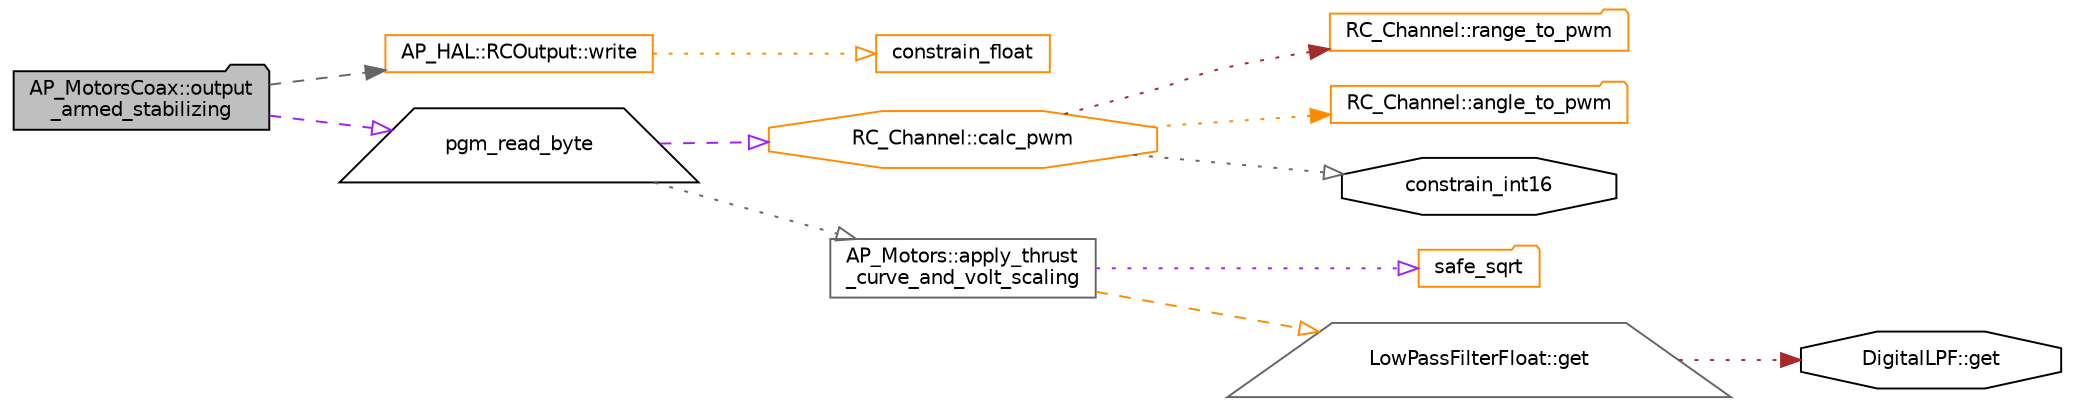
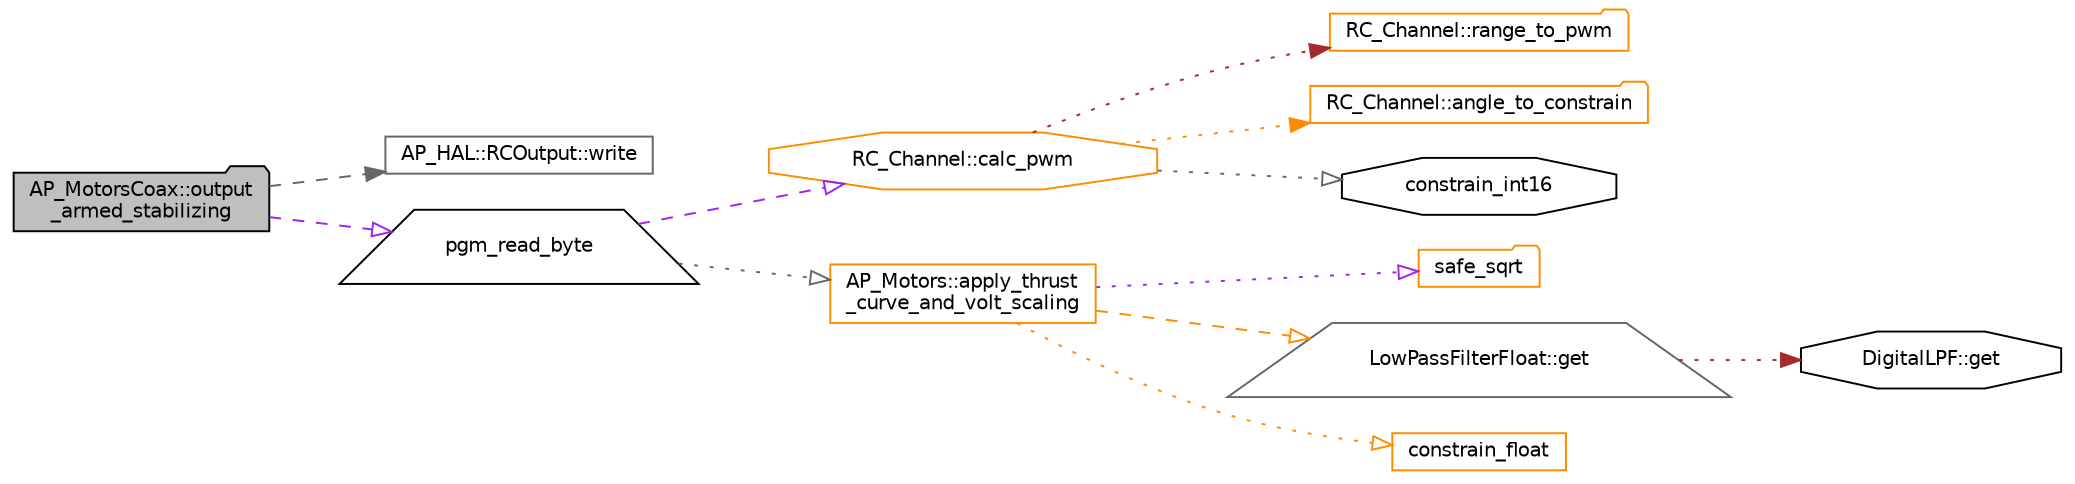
(519, 54) -> (519, 155)
(754, 54) -> (1189, 402)
(1479, 104) -> (1479, 104)
(963, 268) -> (963, 294)
